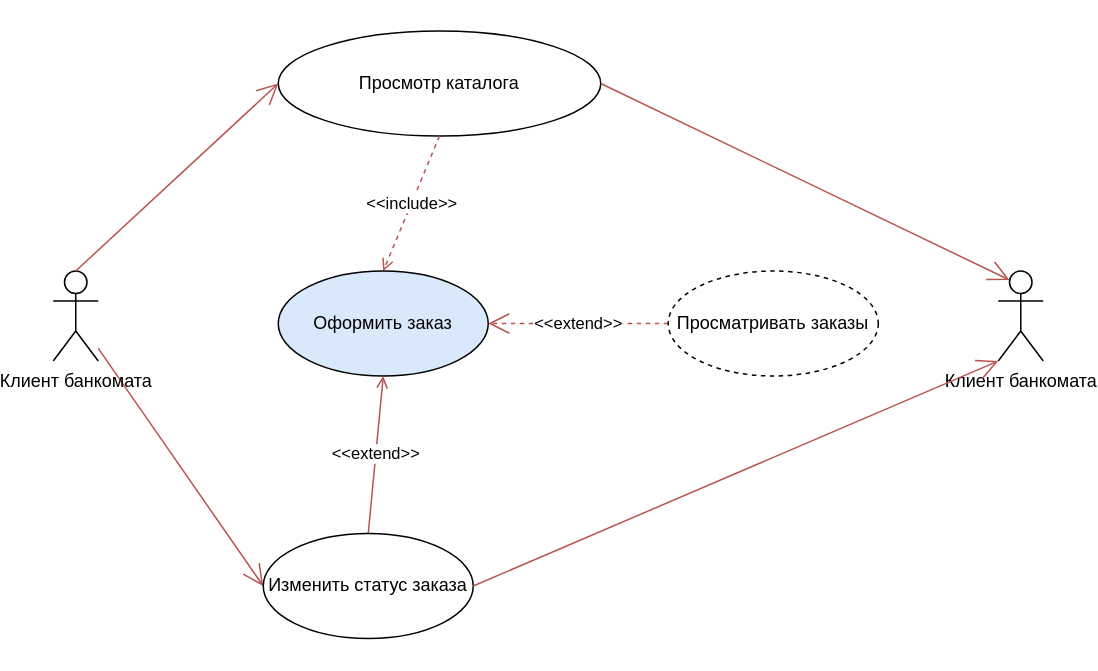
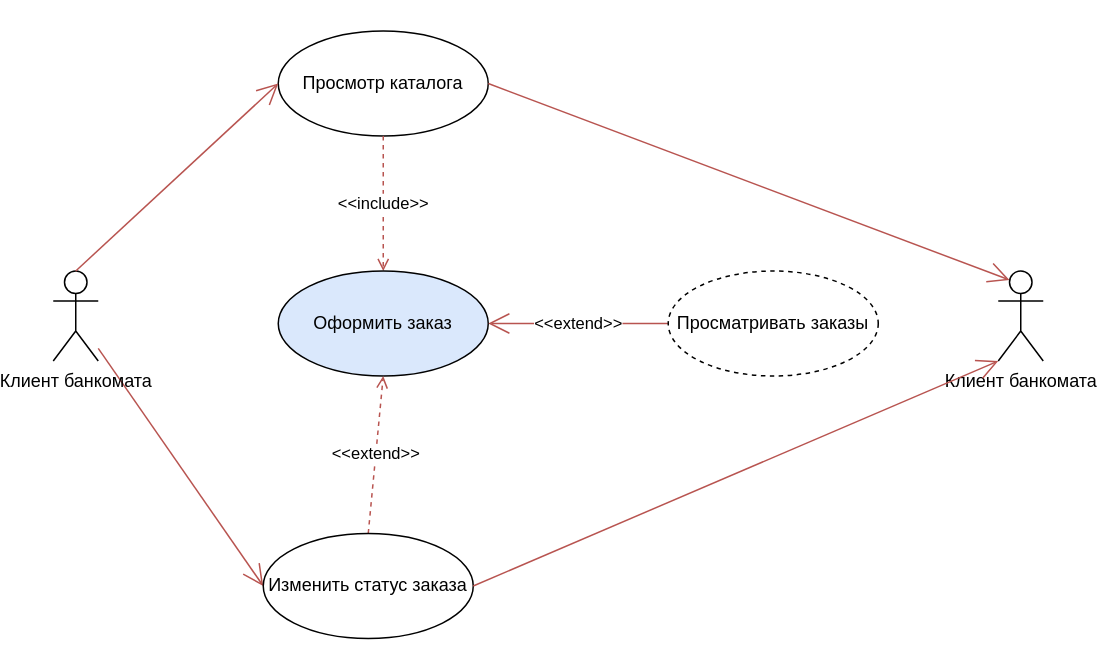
(440, 83) -> (383, 83)
(643, 323) -> (643, 323)
(372, 496) -> (372, 496)
